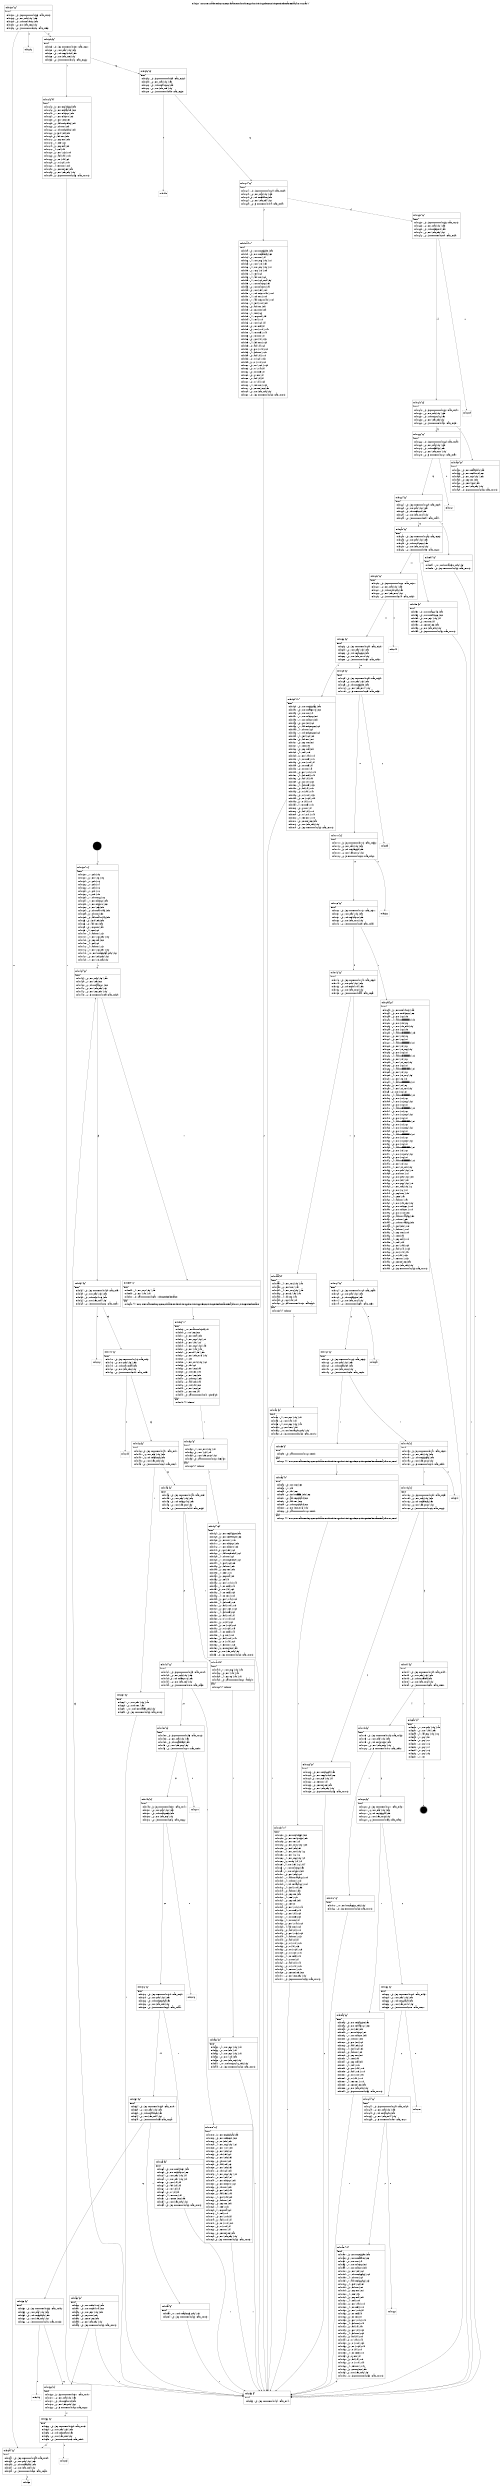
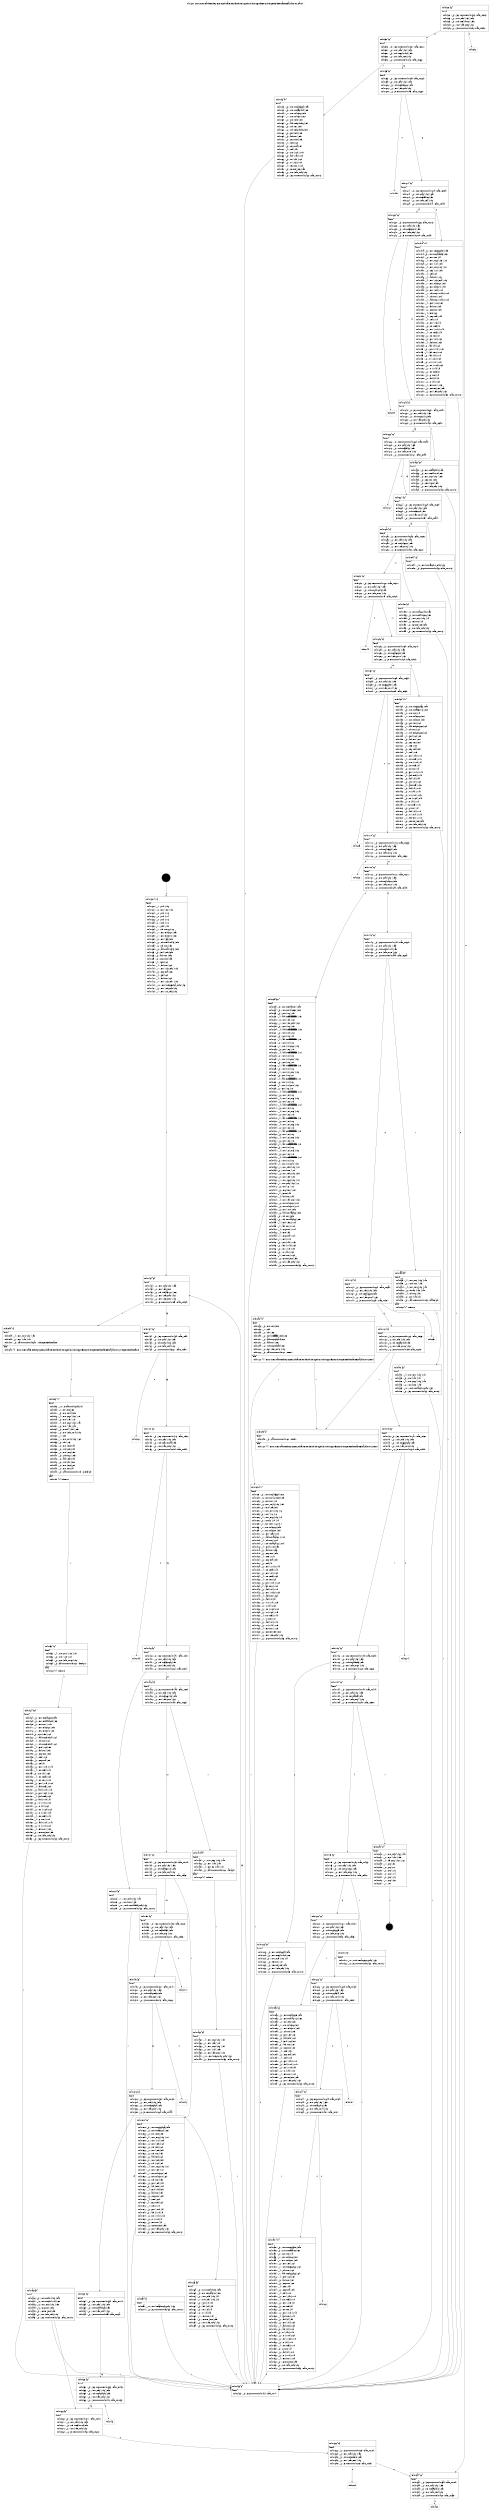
(336, 1469) -> (315, 1395)
(148, 2216) -> none
